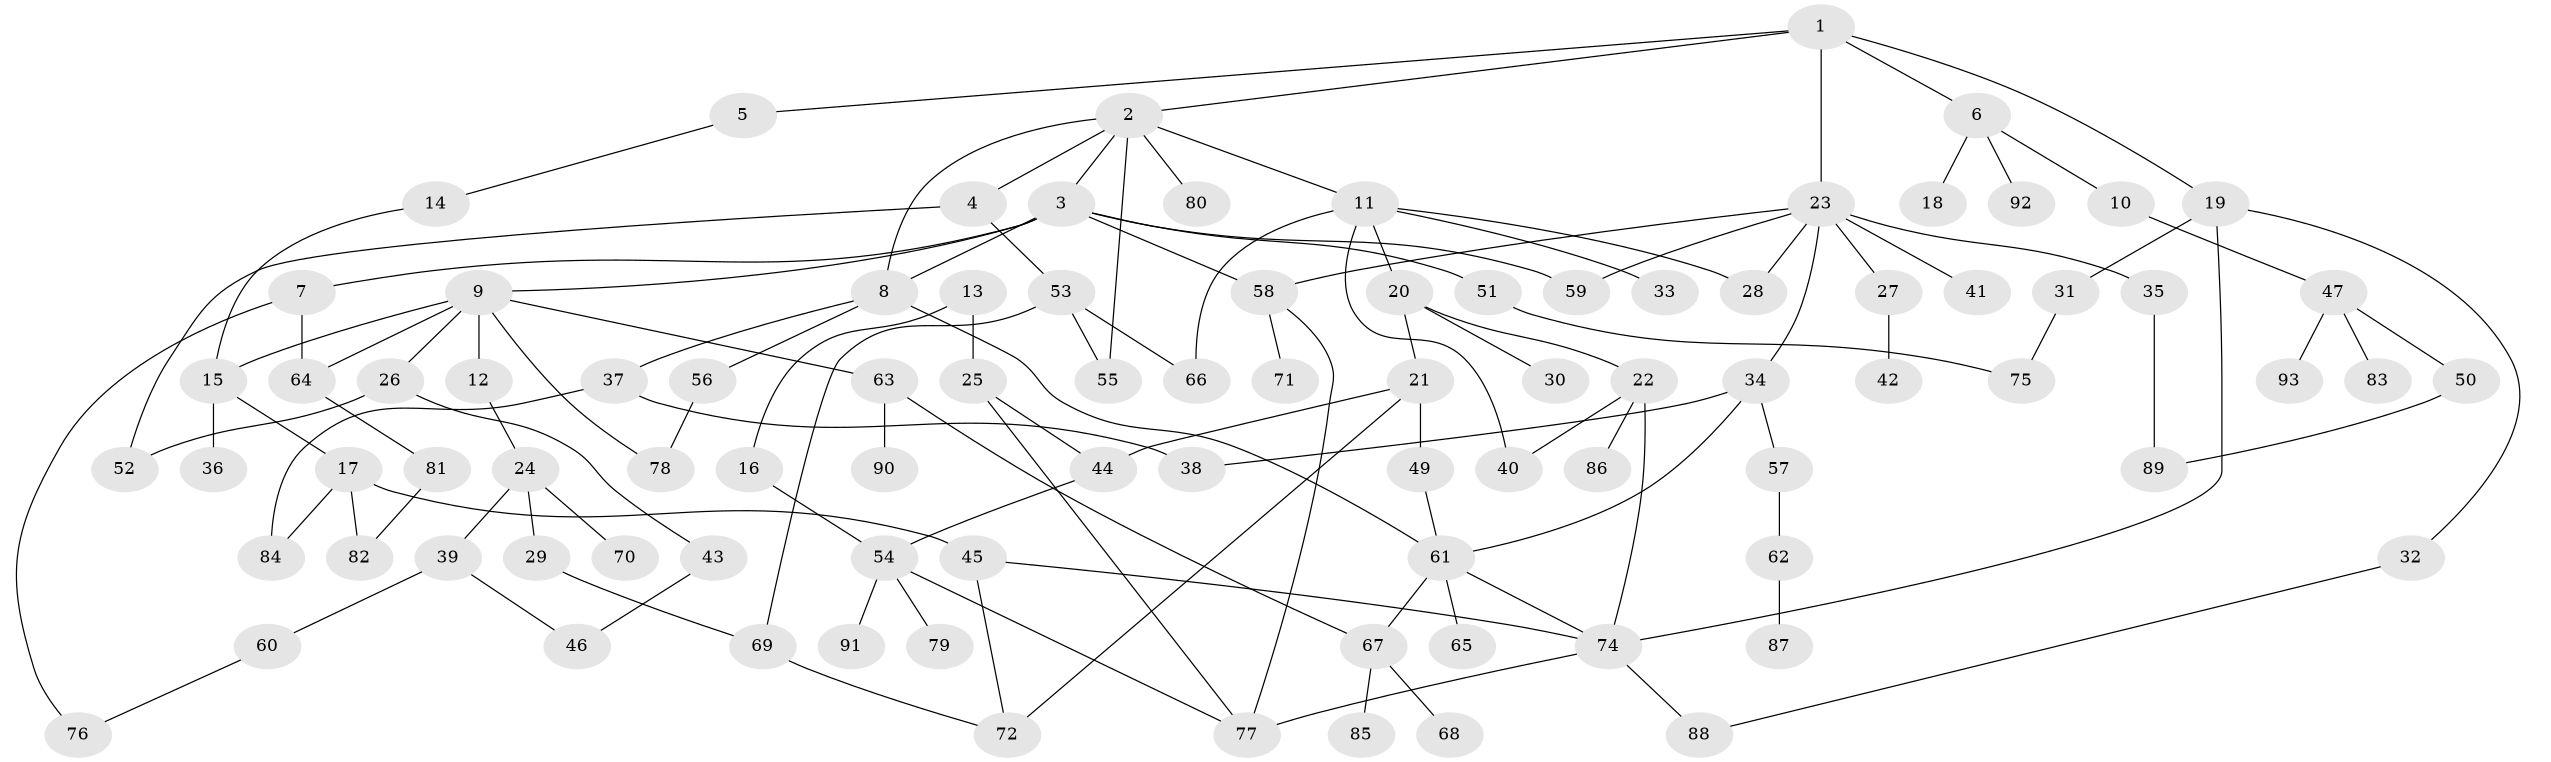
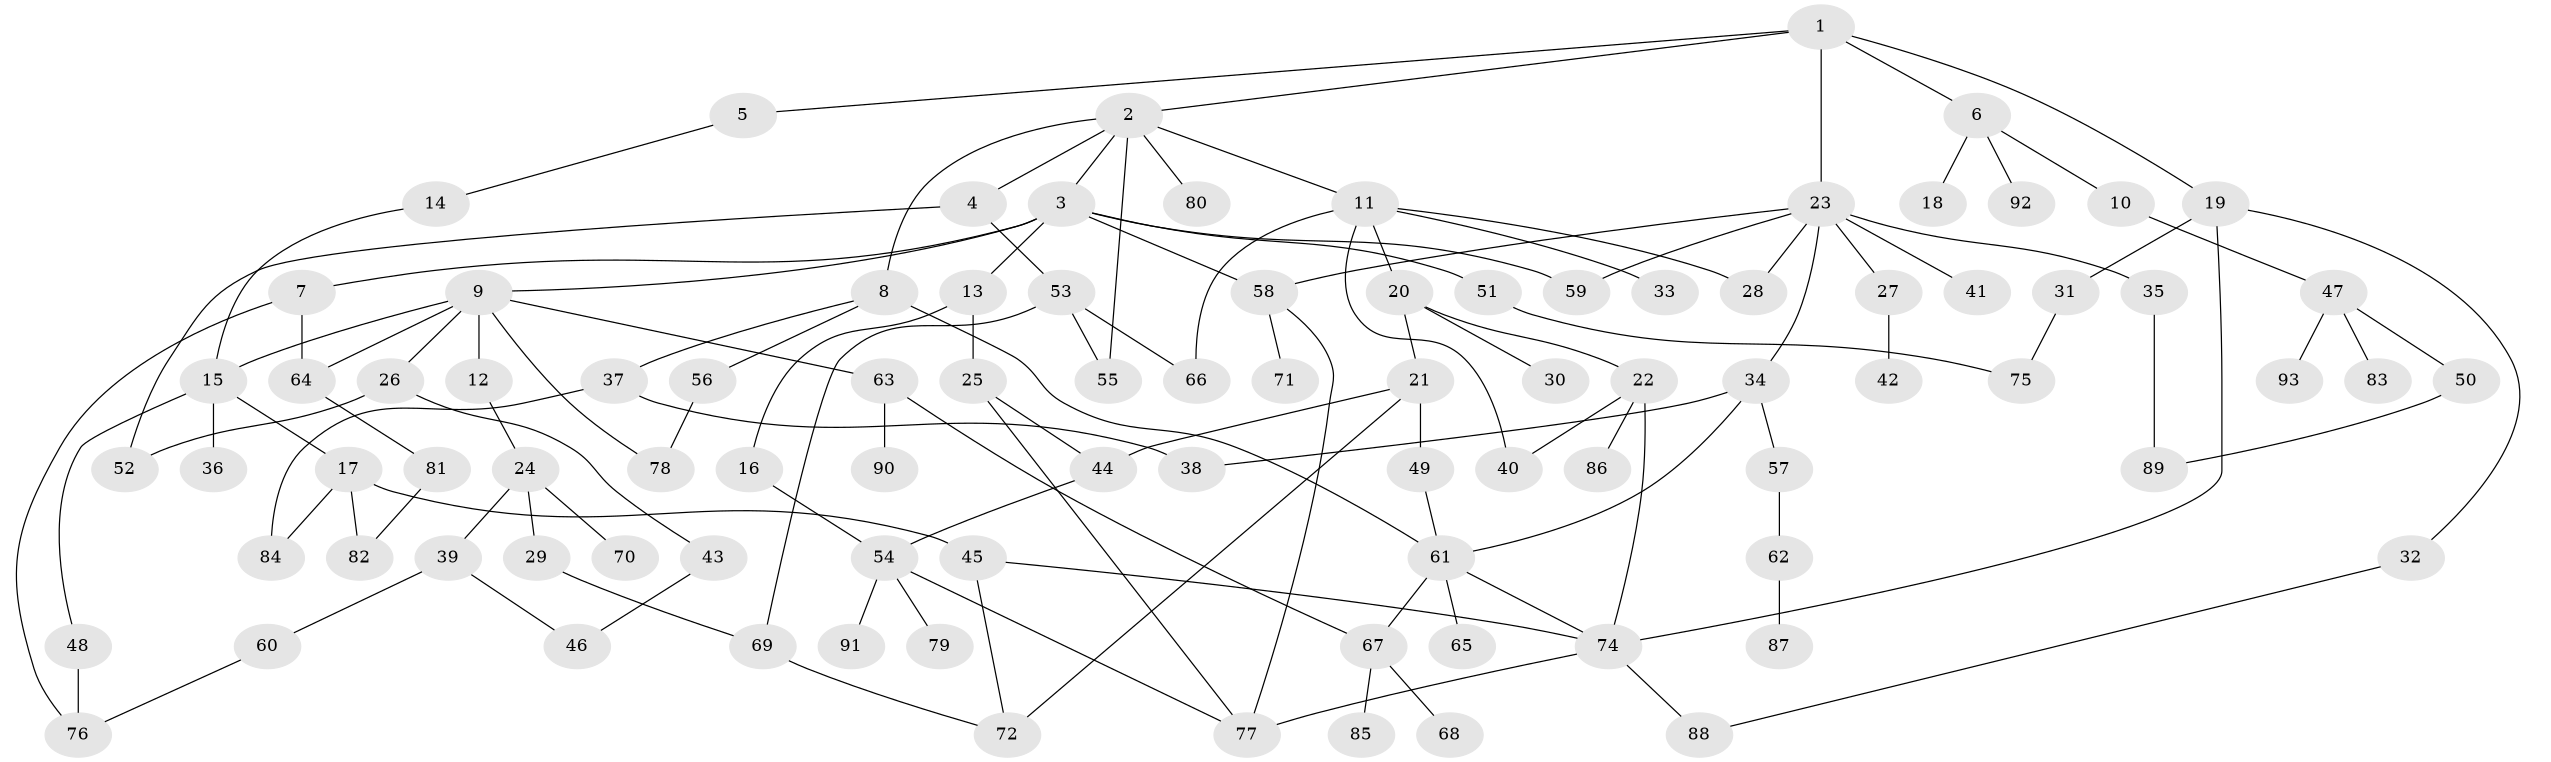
(973, 248) -> (1023, 243)
none -> (78, 647)
